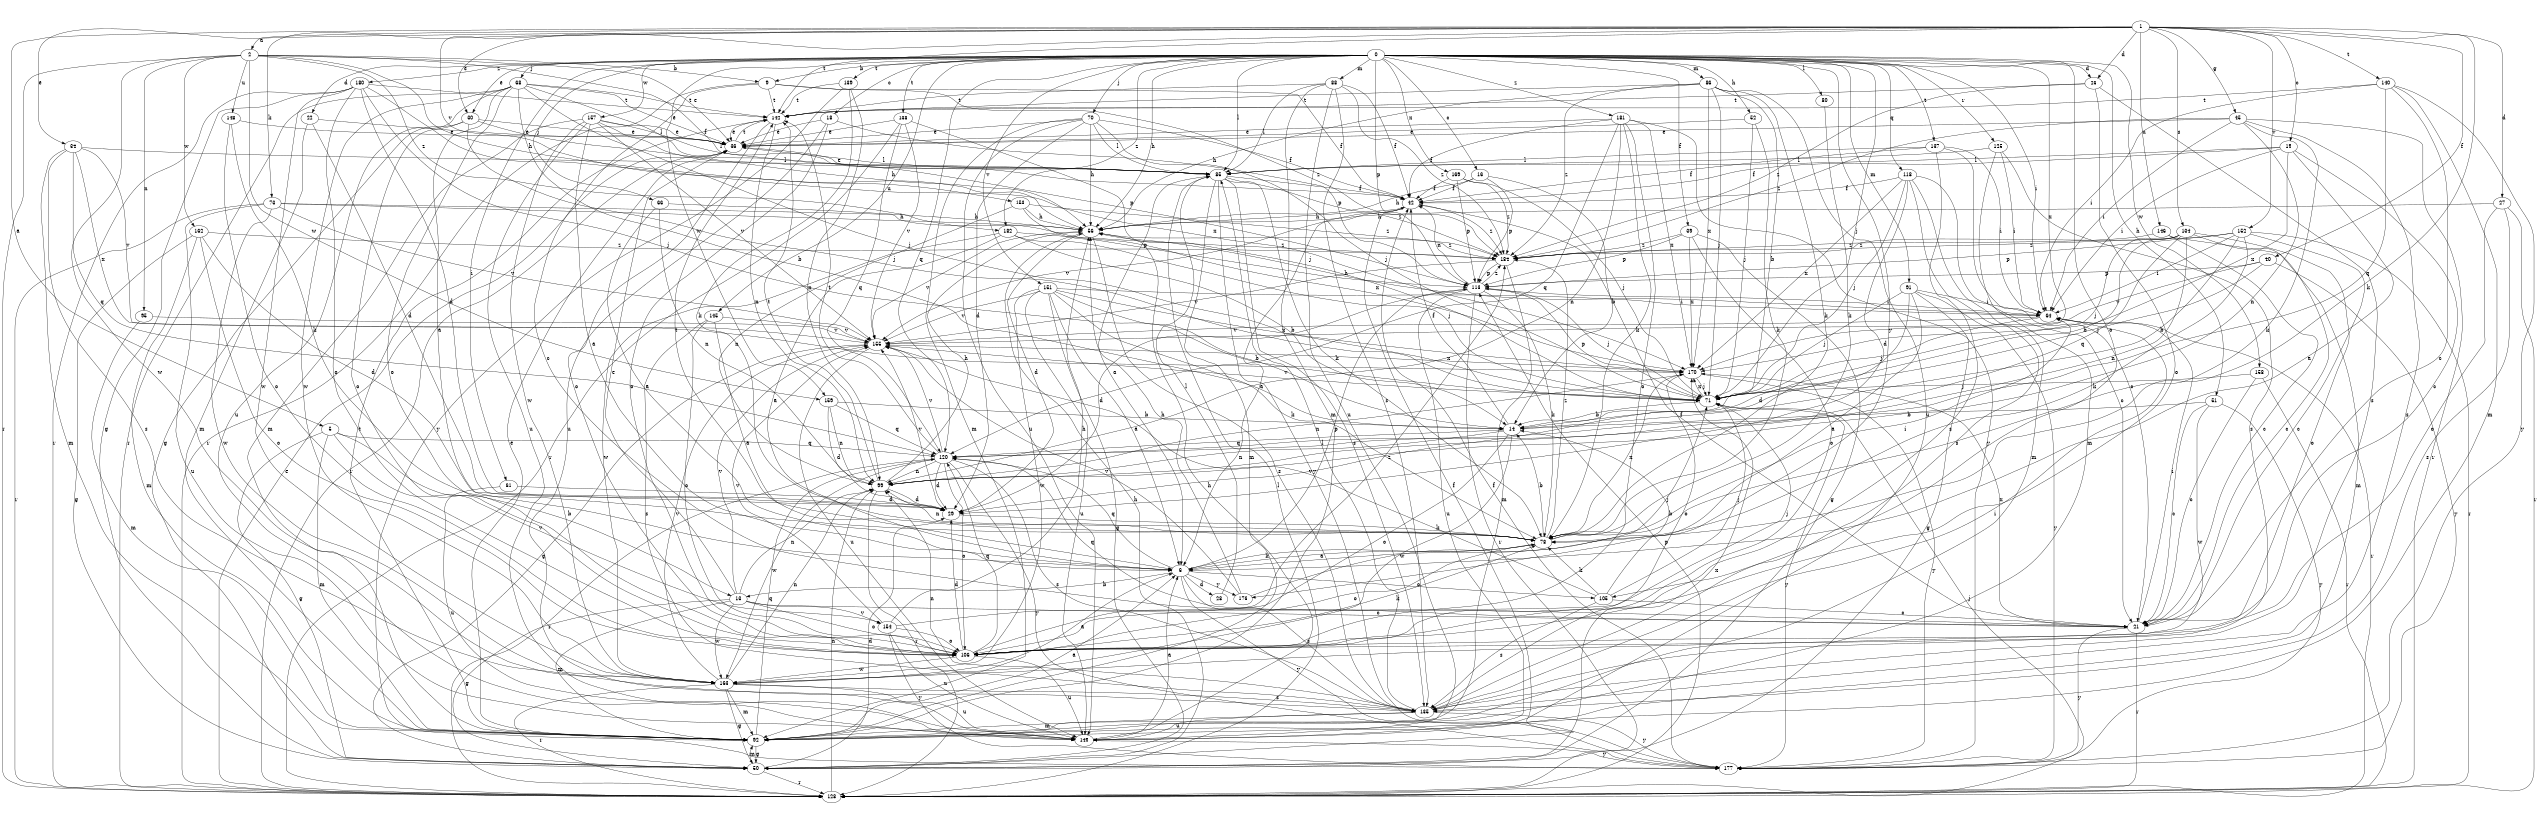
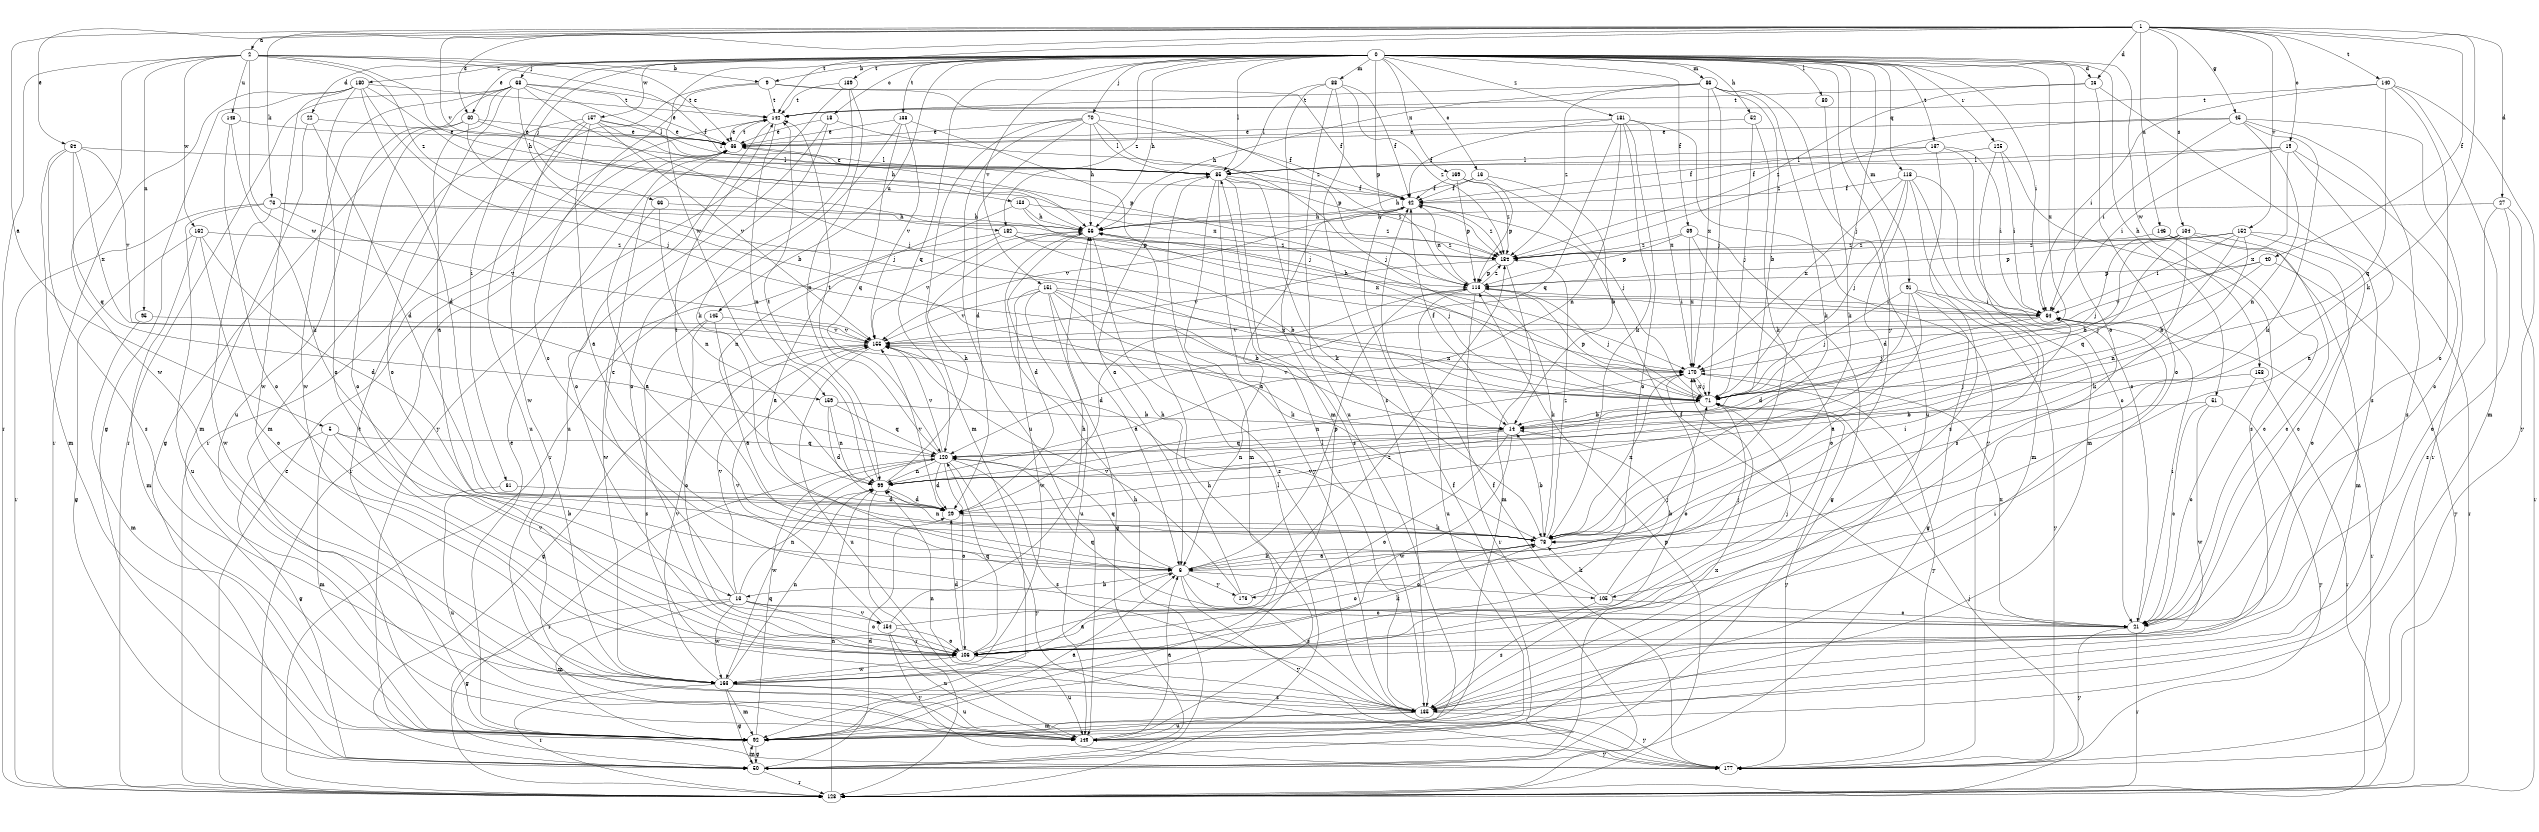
(1029, 92) -> none
(1219, 599) -> none
